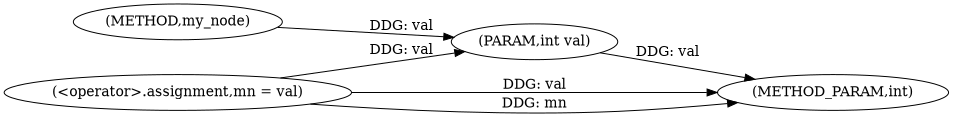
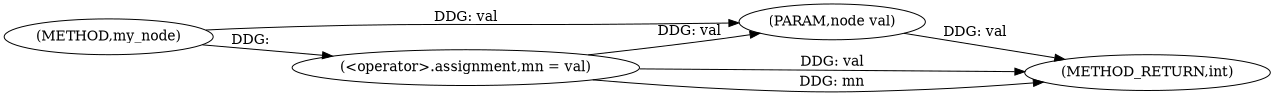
(535, 42) -> (832, 22)
none -> (263, 50)
(833, 92) -> (1147, 73)
